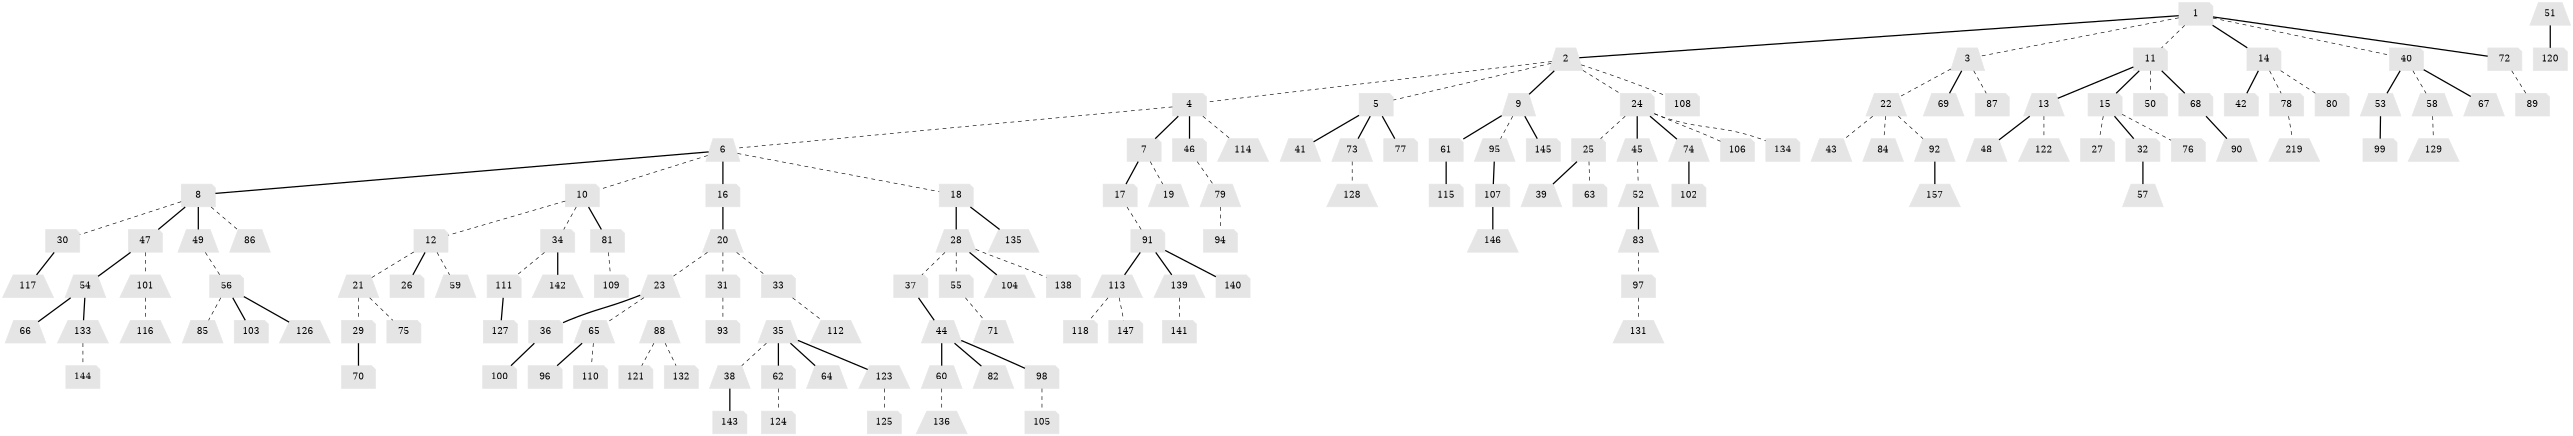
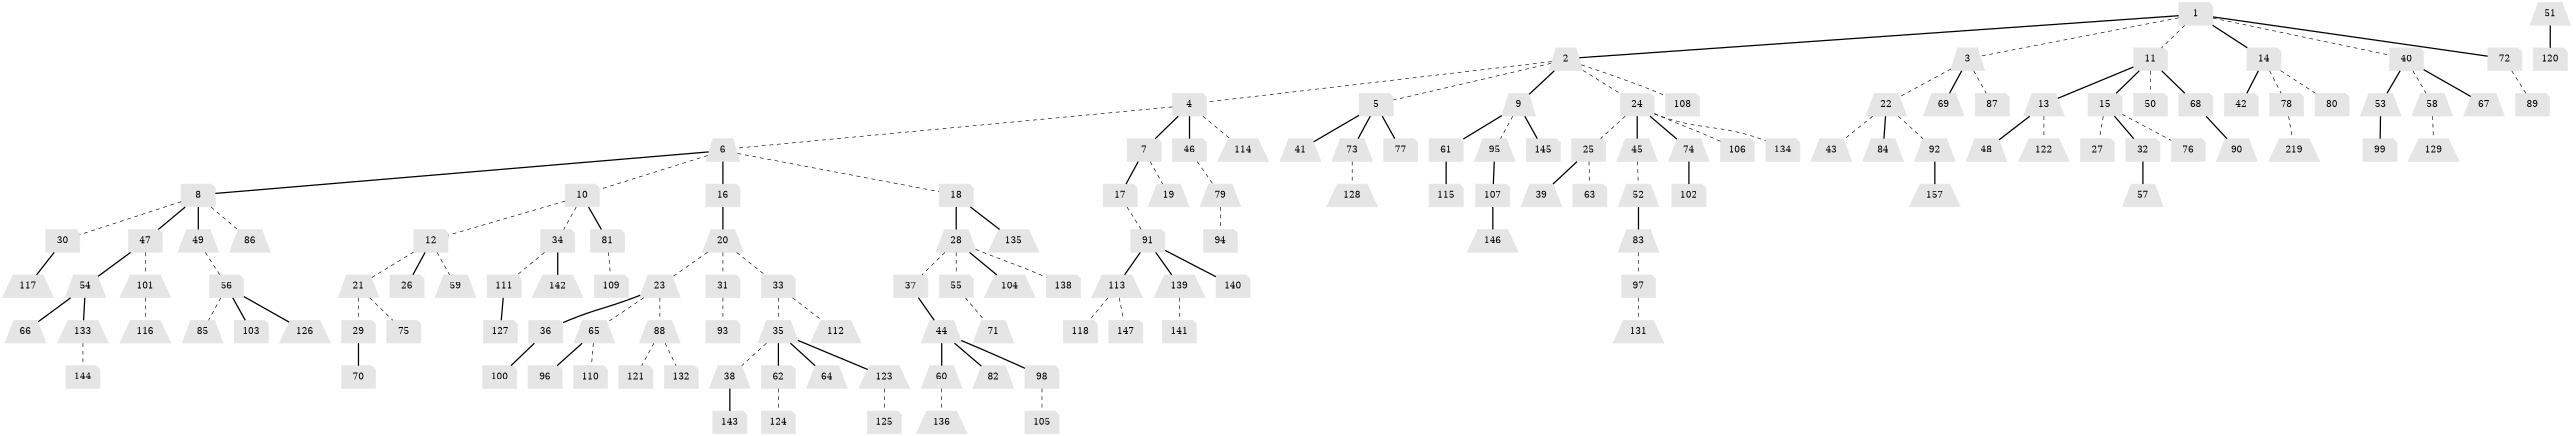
(1885, 127) -> (1885, 127)
none -> (660, 309)
none -> (778, 309)
